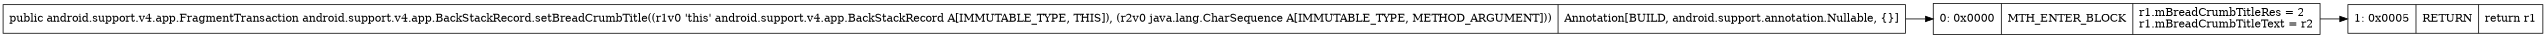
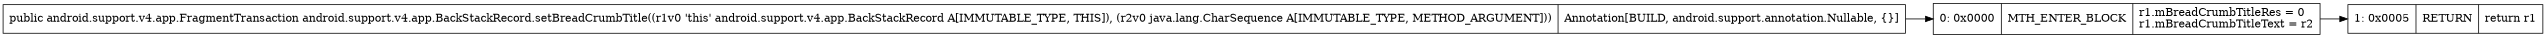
(2222, 13) -> (2222, 13)
